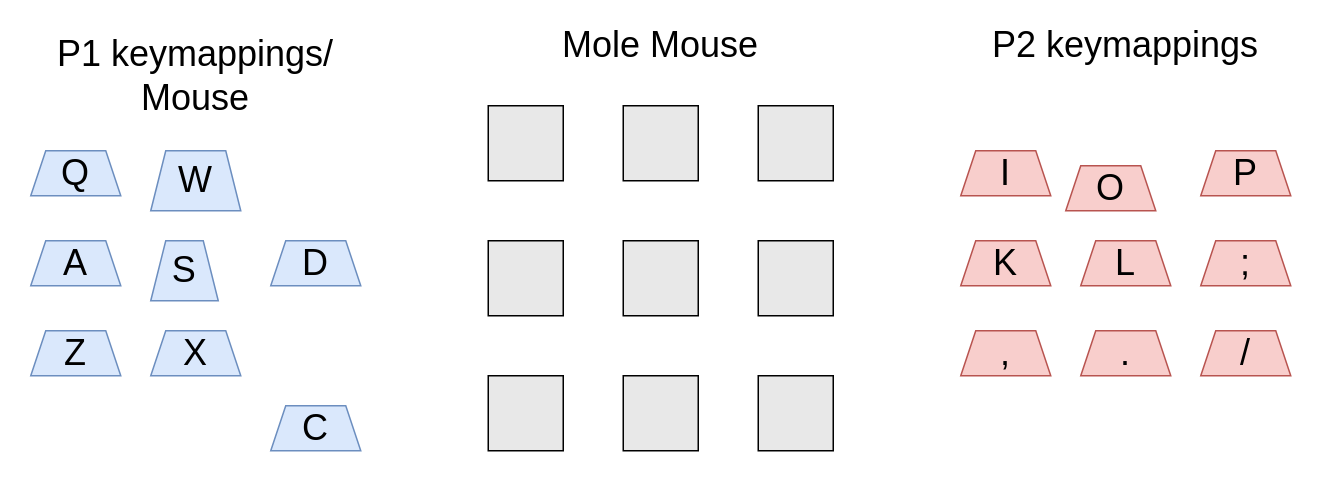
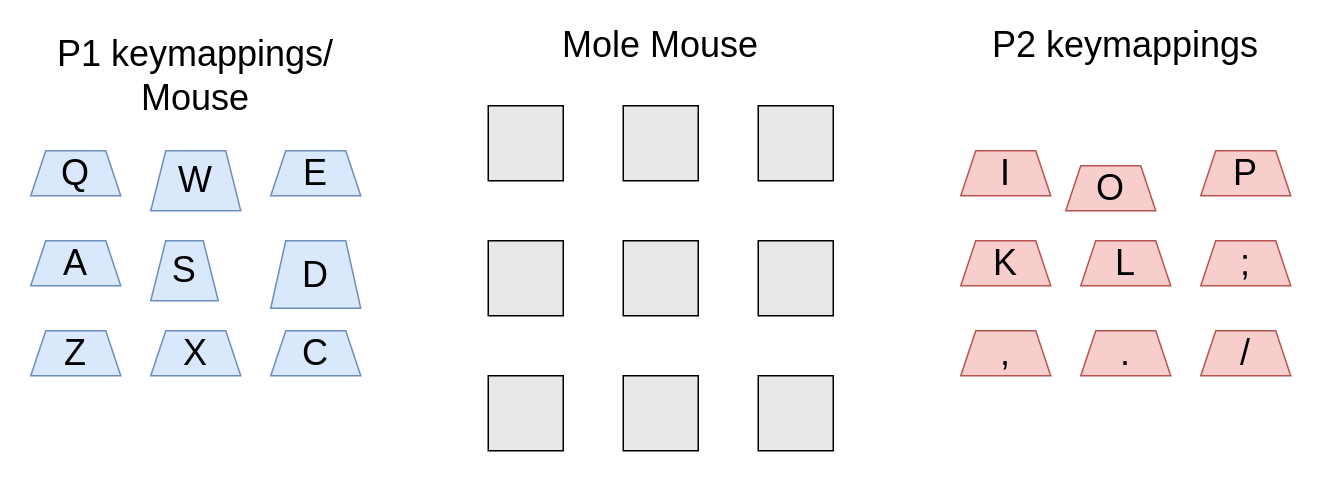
none -> (316, 173)
(316, 263) -> (316, 275)
(316, 428) -> (316, 353)
